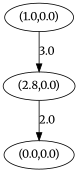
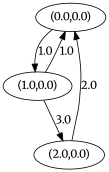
none -> (39, 45)
none -> (54, 56)
(39, 86) -> (69, 155)
